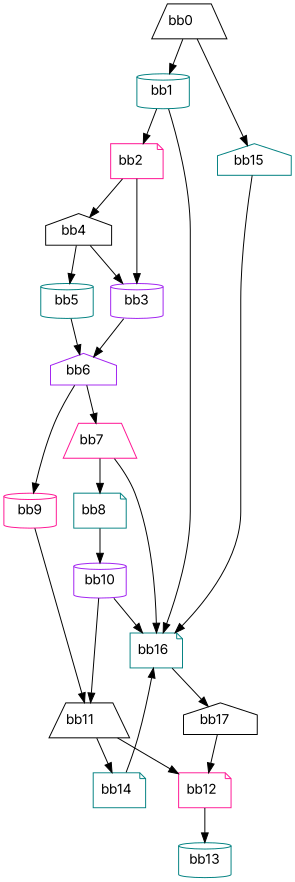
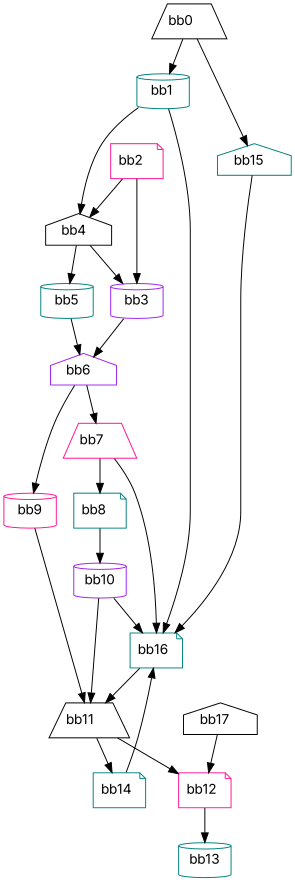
(152, 122) -> (99, 149)
(187, 684) -> (126, 682)
